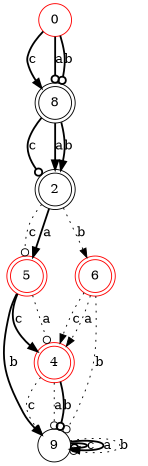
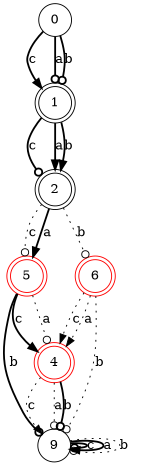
(55, 20) -> (55, 20)
(55, 103) -> (55, 103)
(73, 229) -> (74, 229)
(5, 364) -> (5, 365)
